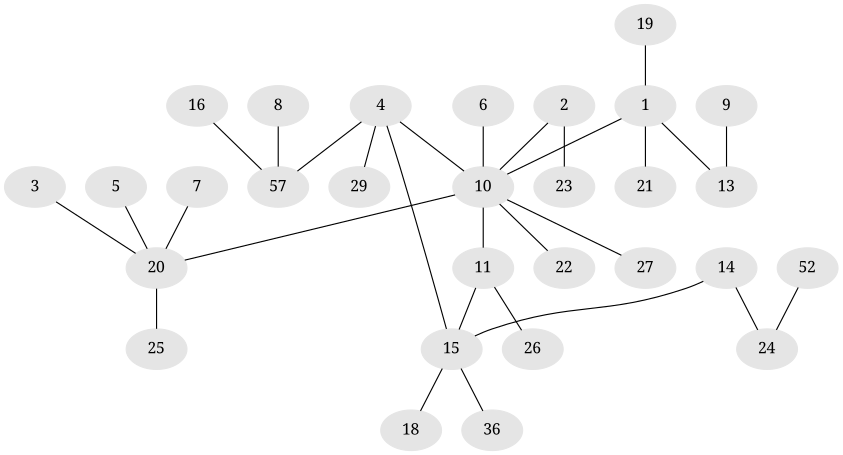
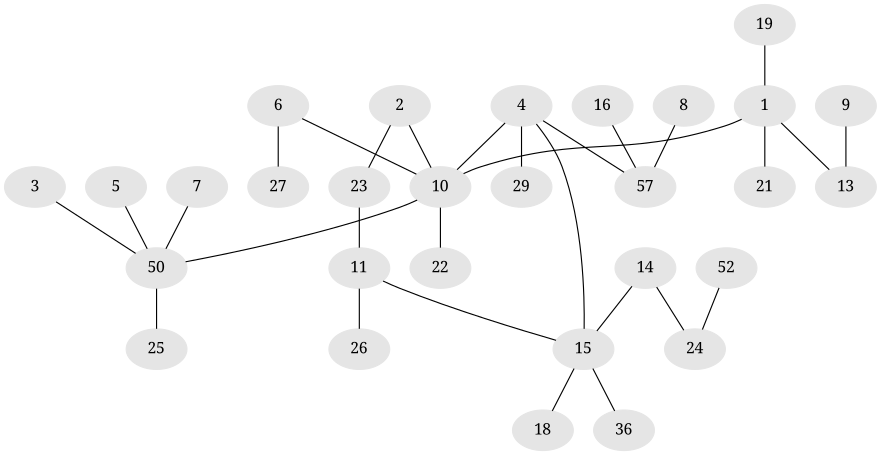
(483, 228) -> (359, 228)
(564, 228) -> (278, 147)
(157, 268) -> (157, 268)
